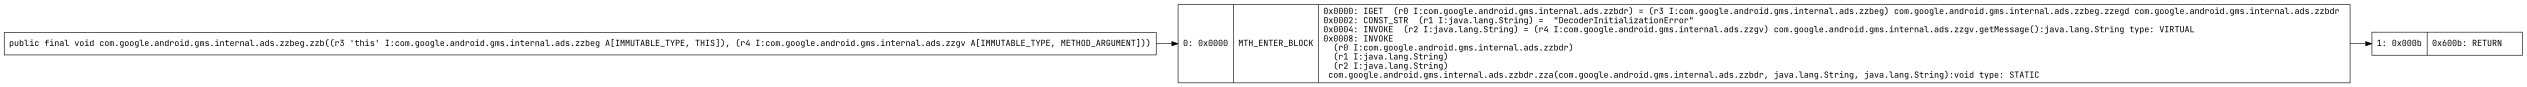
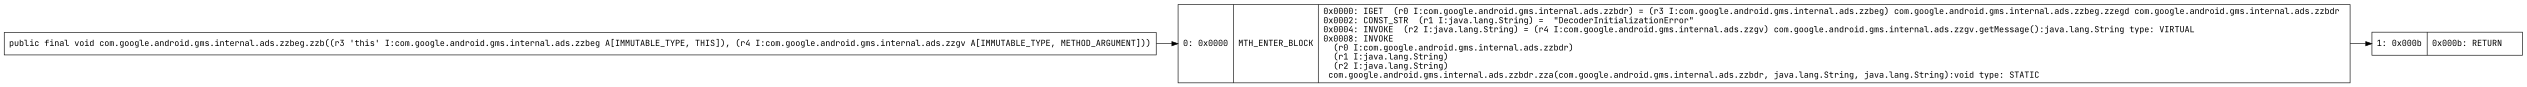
(2475, 43) -> (2475, 43)
